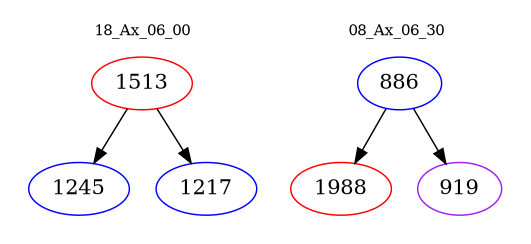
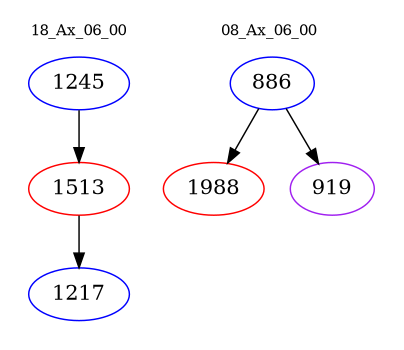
(397, 31) -> (269, 31)
(115, 129) -> (79, 129)
